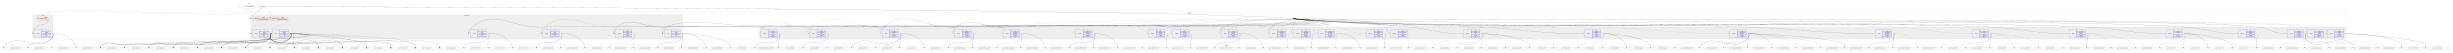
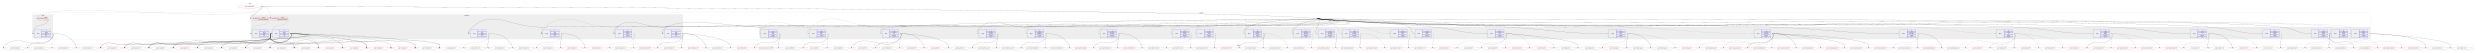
none -> (960, 48)
